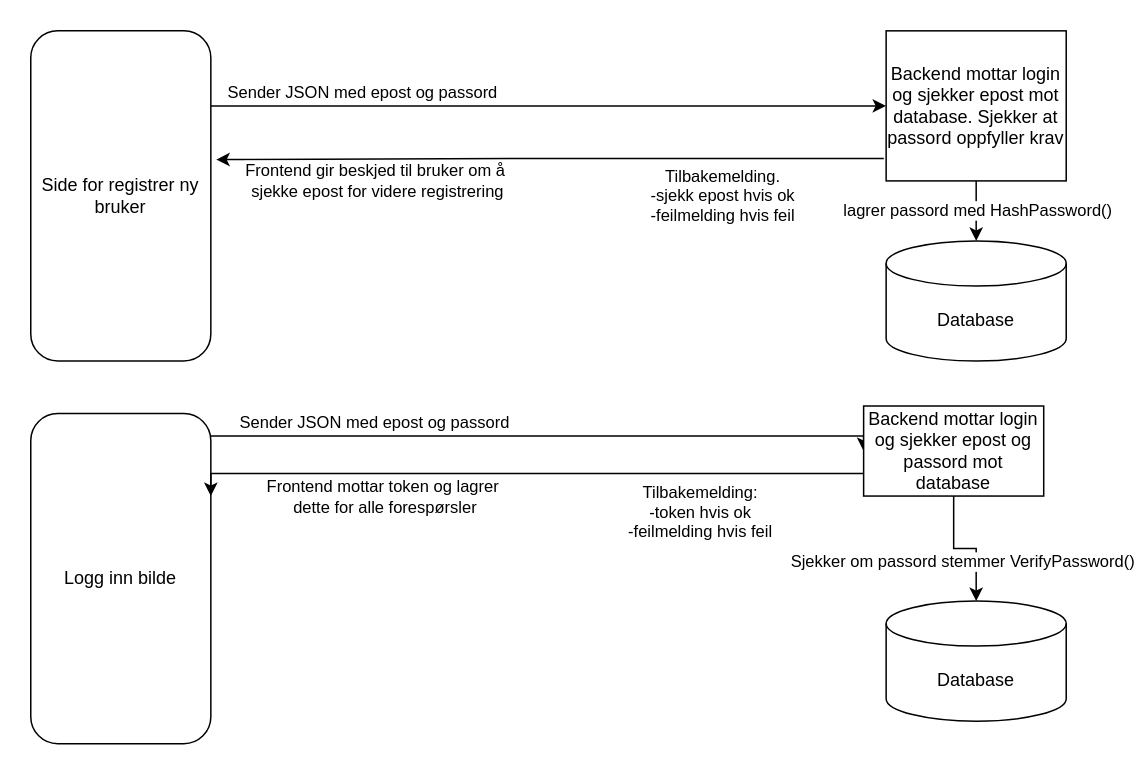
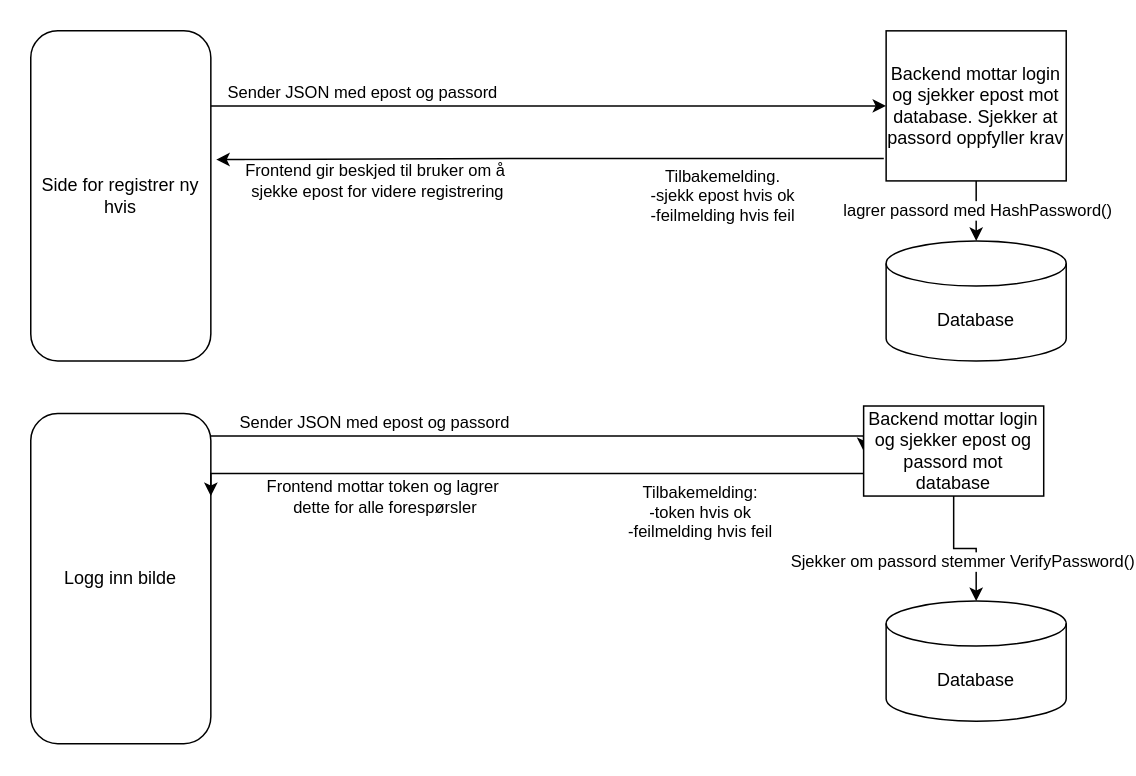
(121, 196) -> (121, 196)
